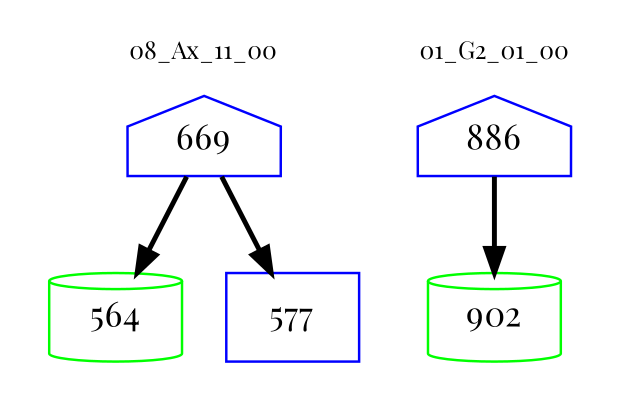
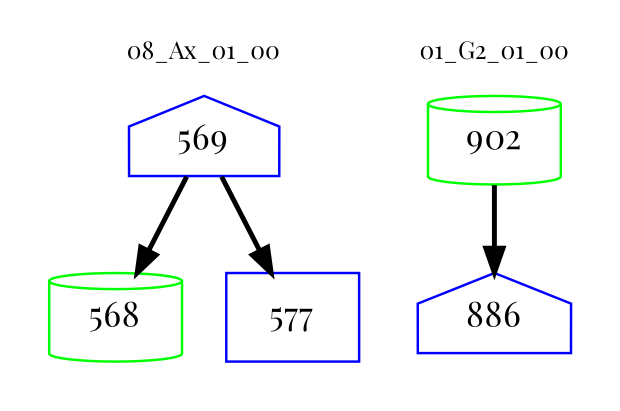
(204, 53) -> (204, 53)
(204, 140) -> (204, 140)
(494, 212) -> (494, 217)
(116, 317) -> (116, 317)
